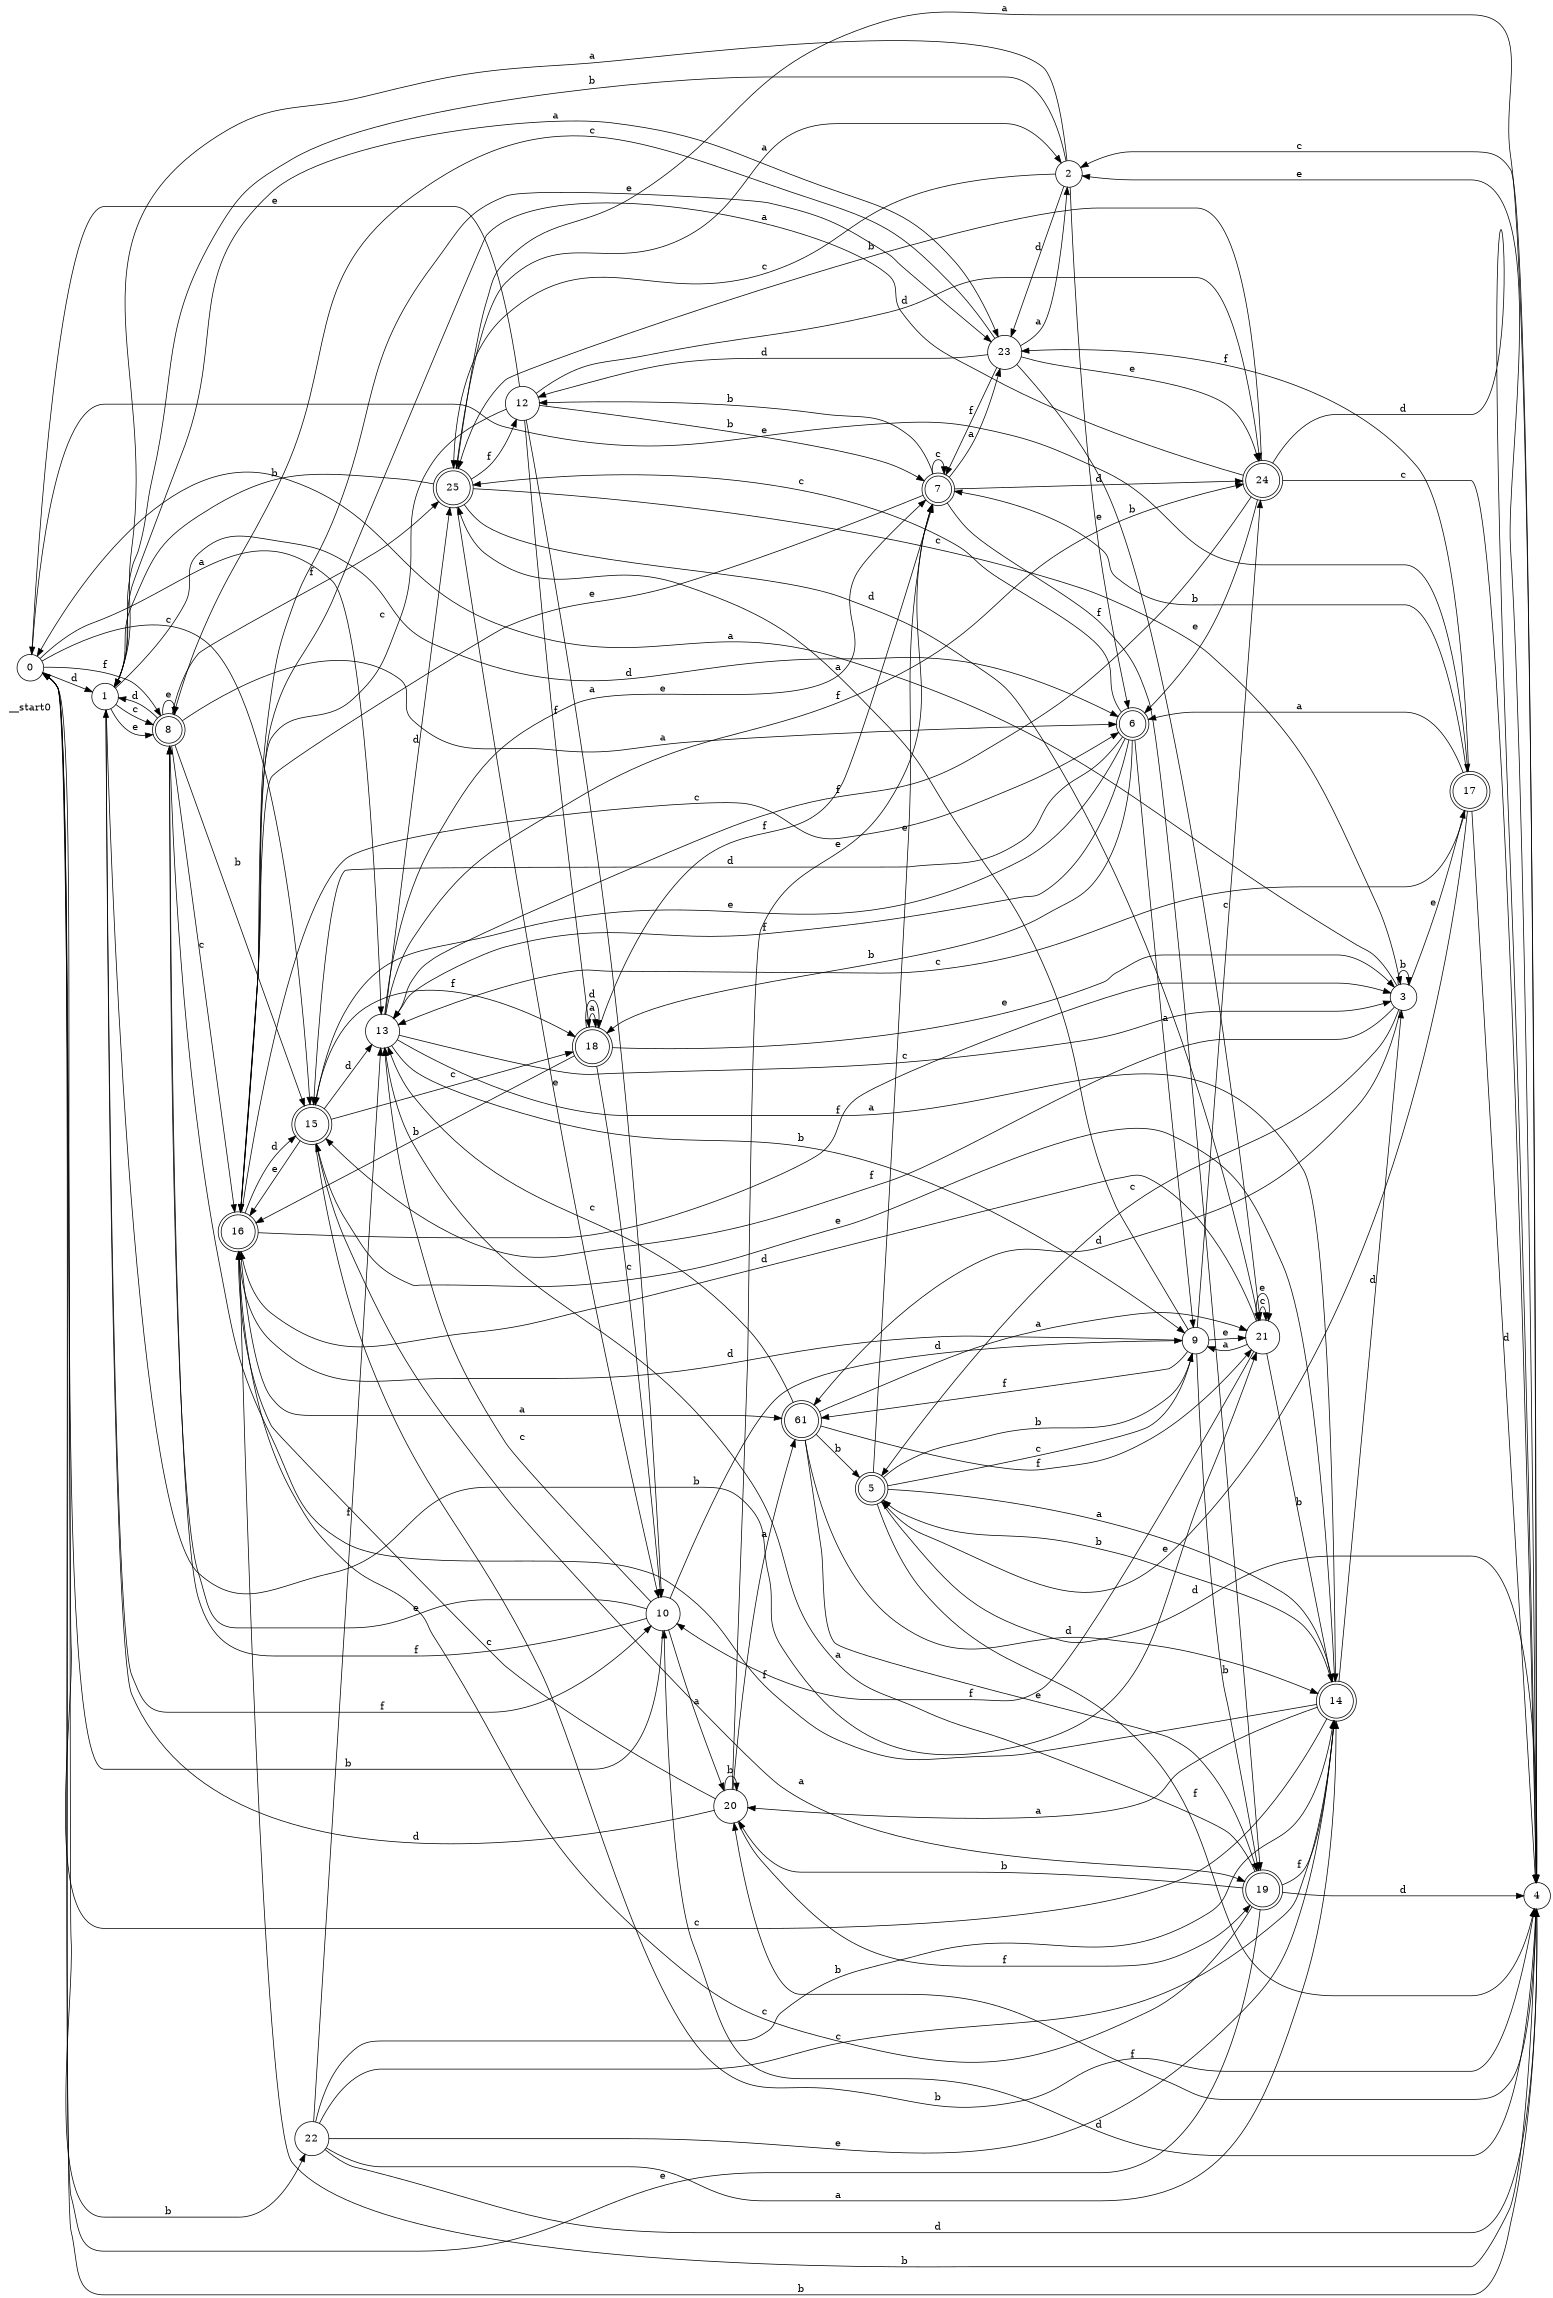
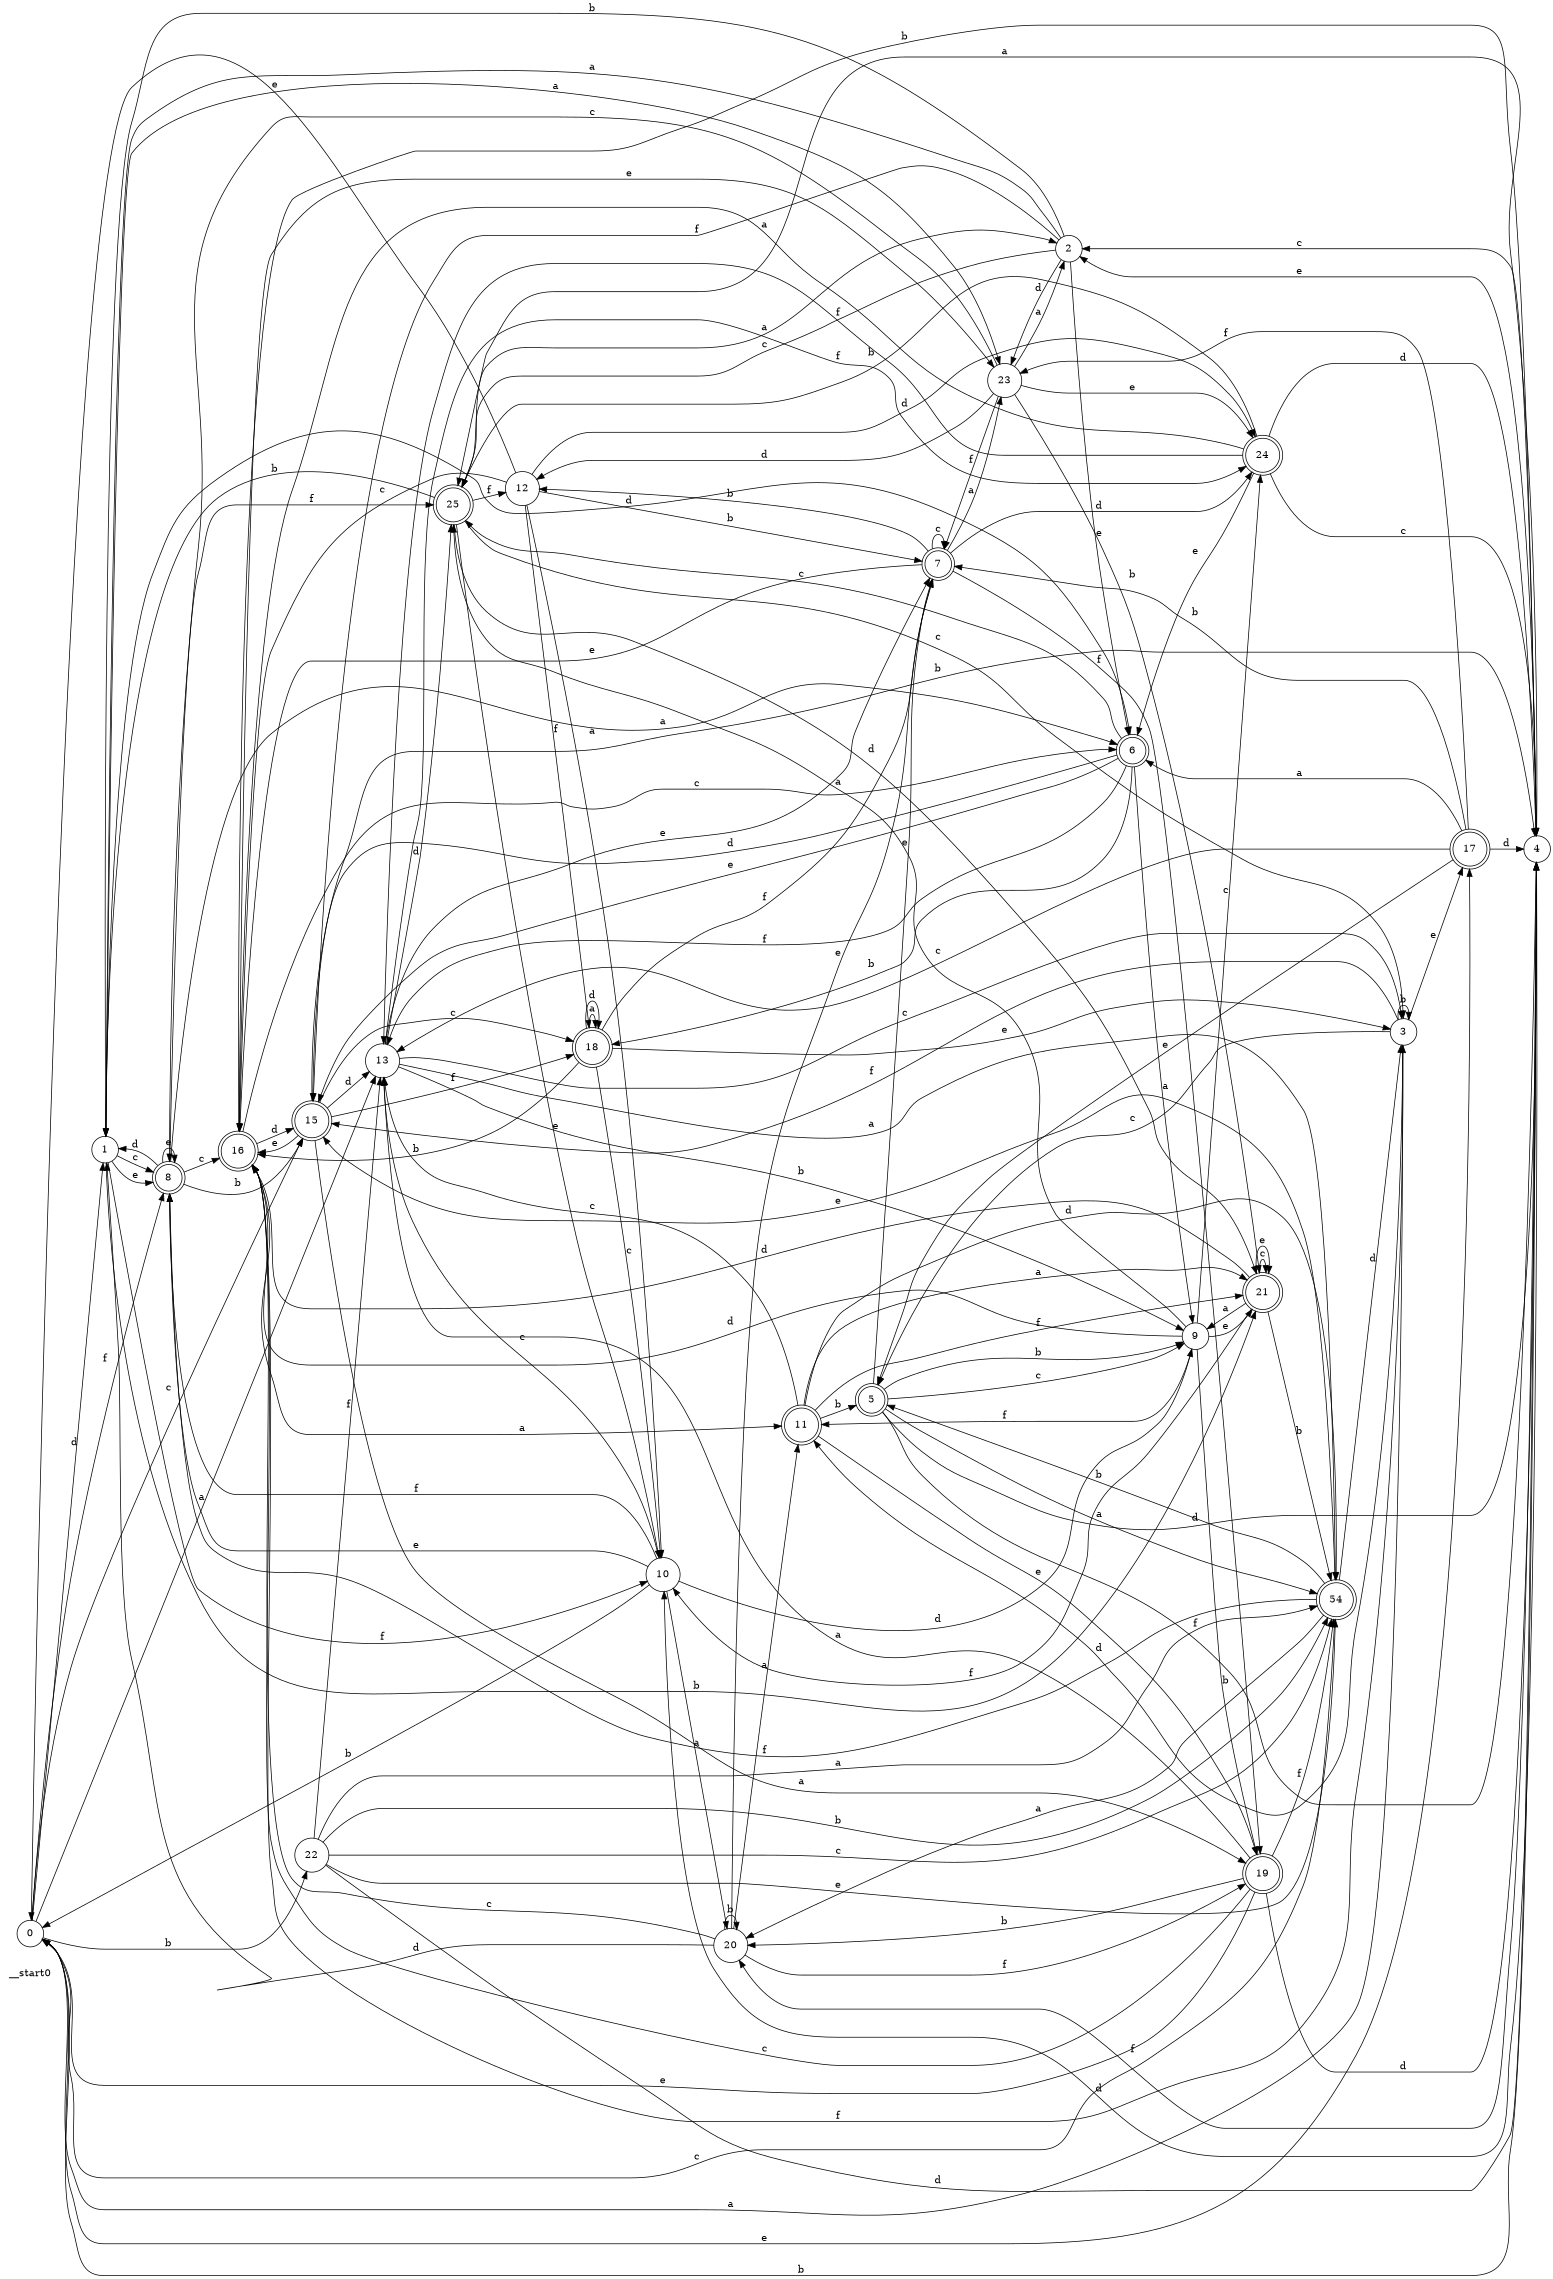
none -> (404, 348)
(1263, 1337) -> (1263, 1293)
(801, 1421) -> (801, 1425)
(1336, 1701) -> (1336, 1600)
